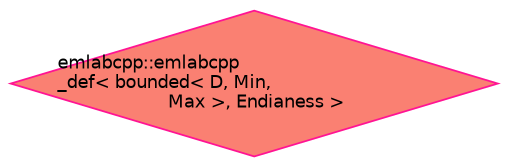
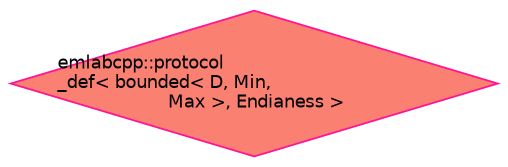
(254, 84) -> (254, 84)
